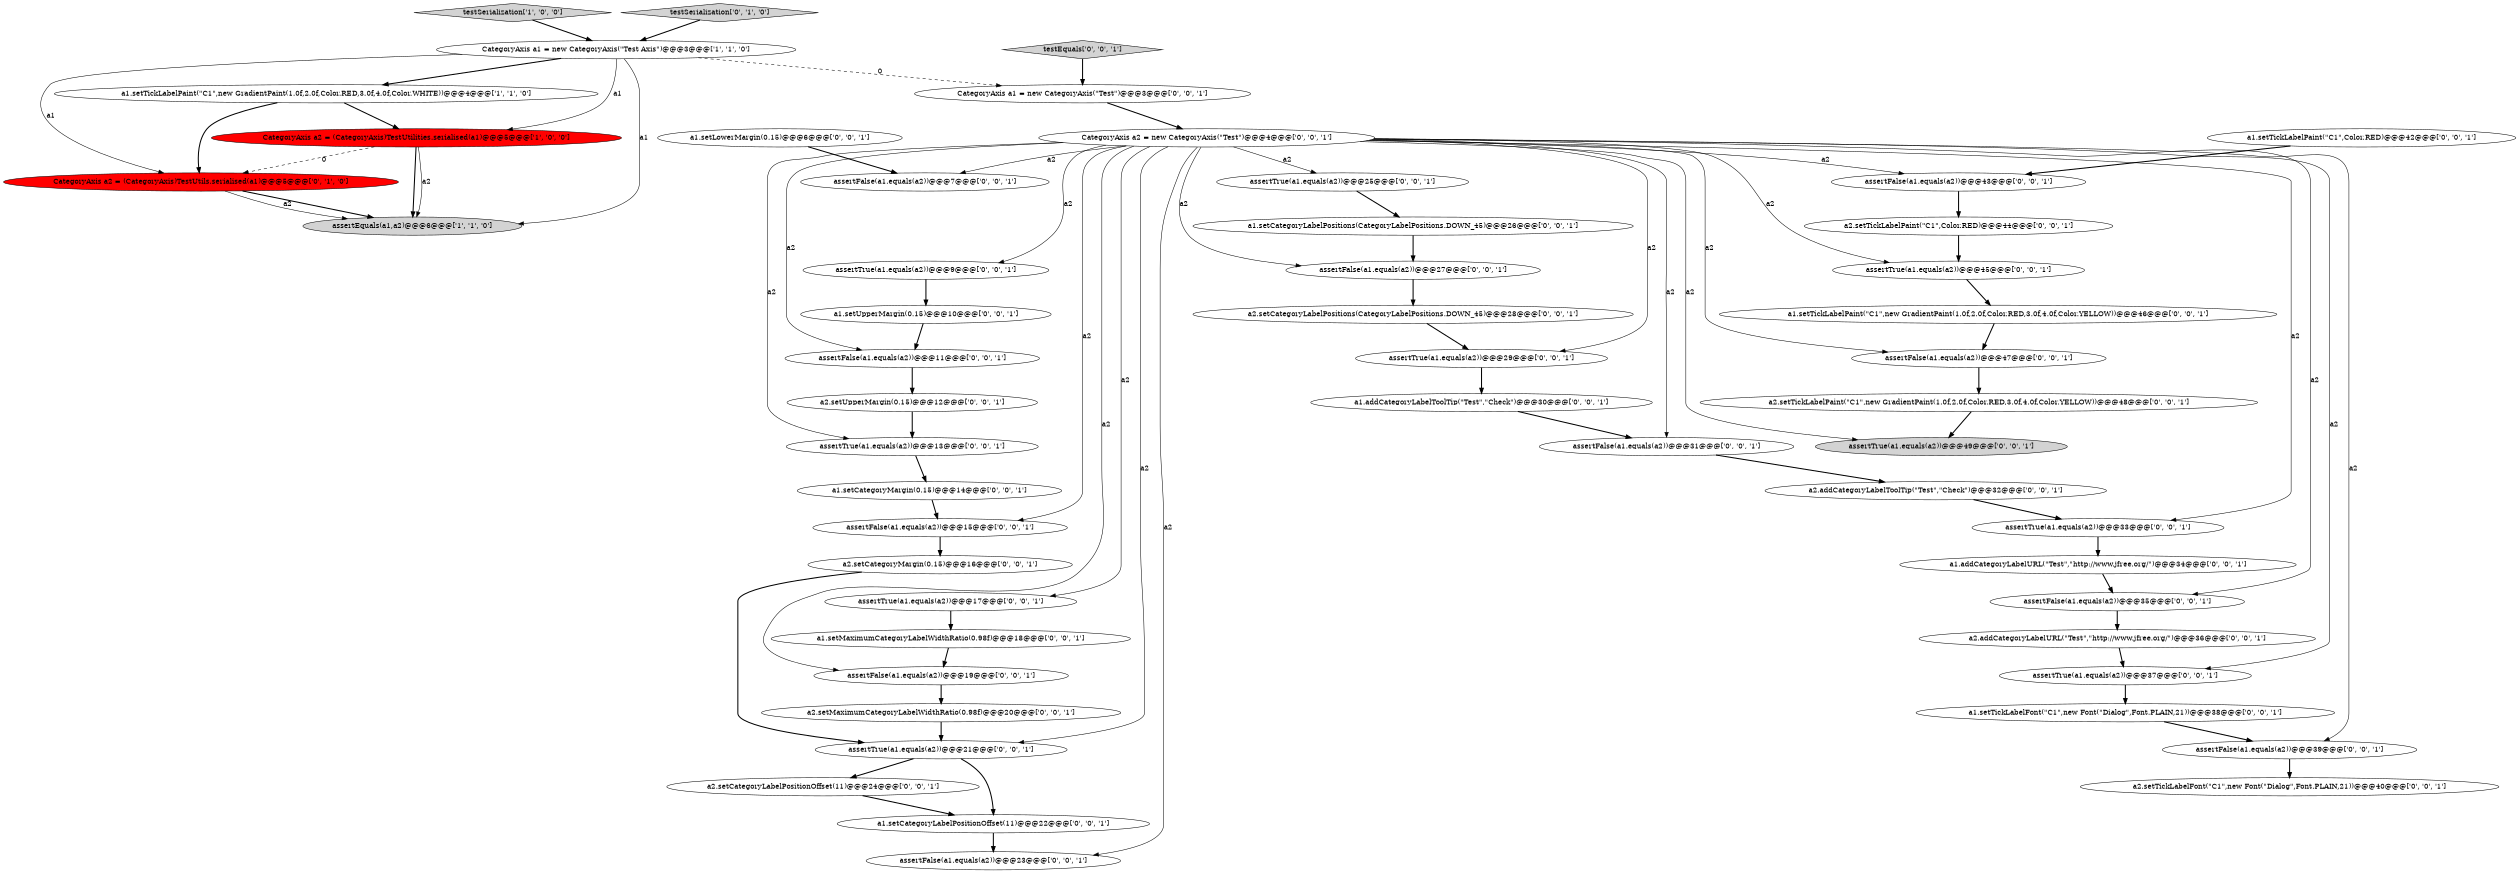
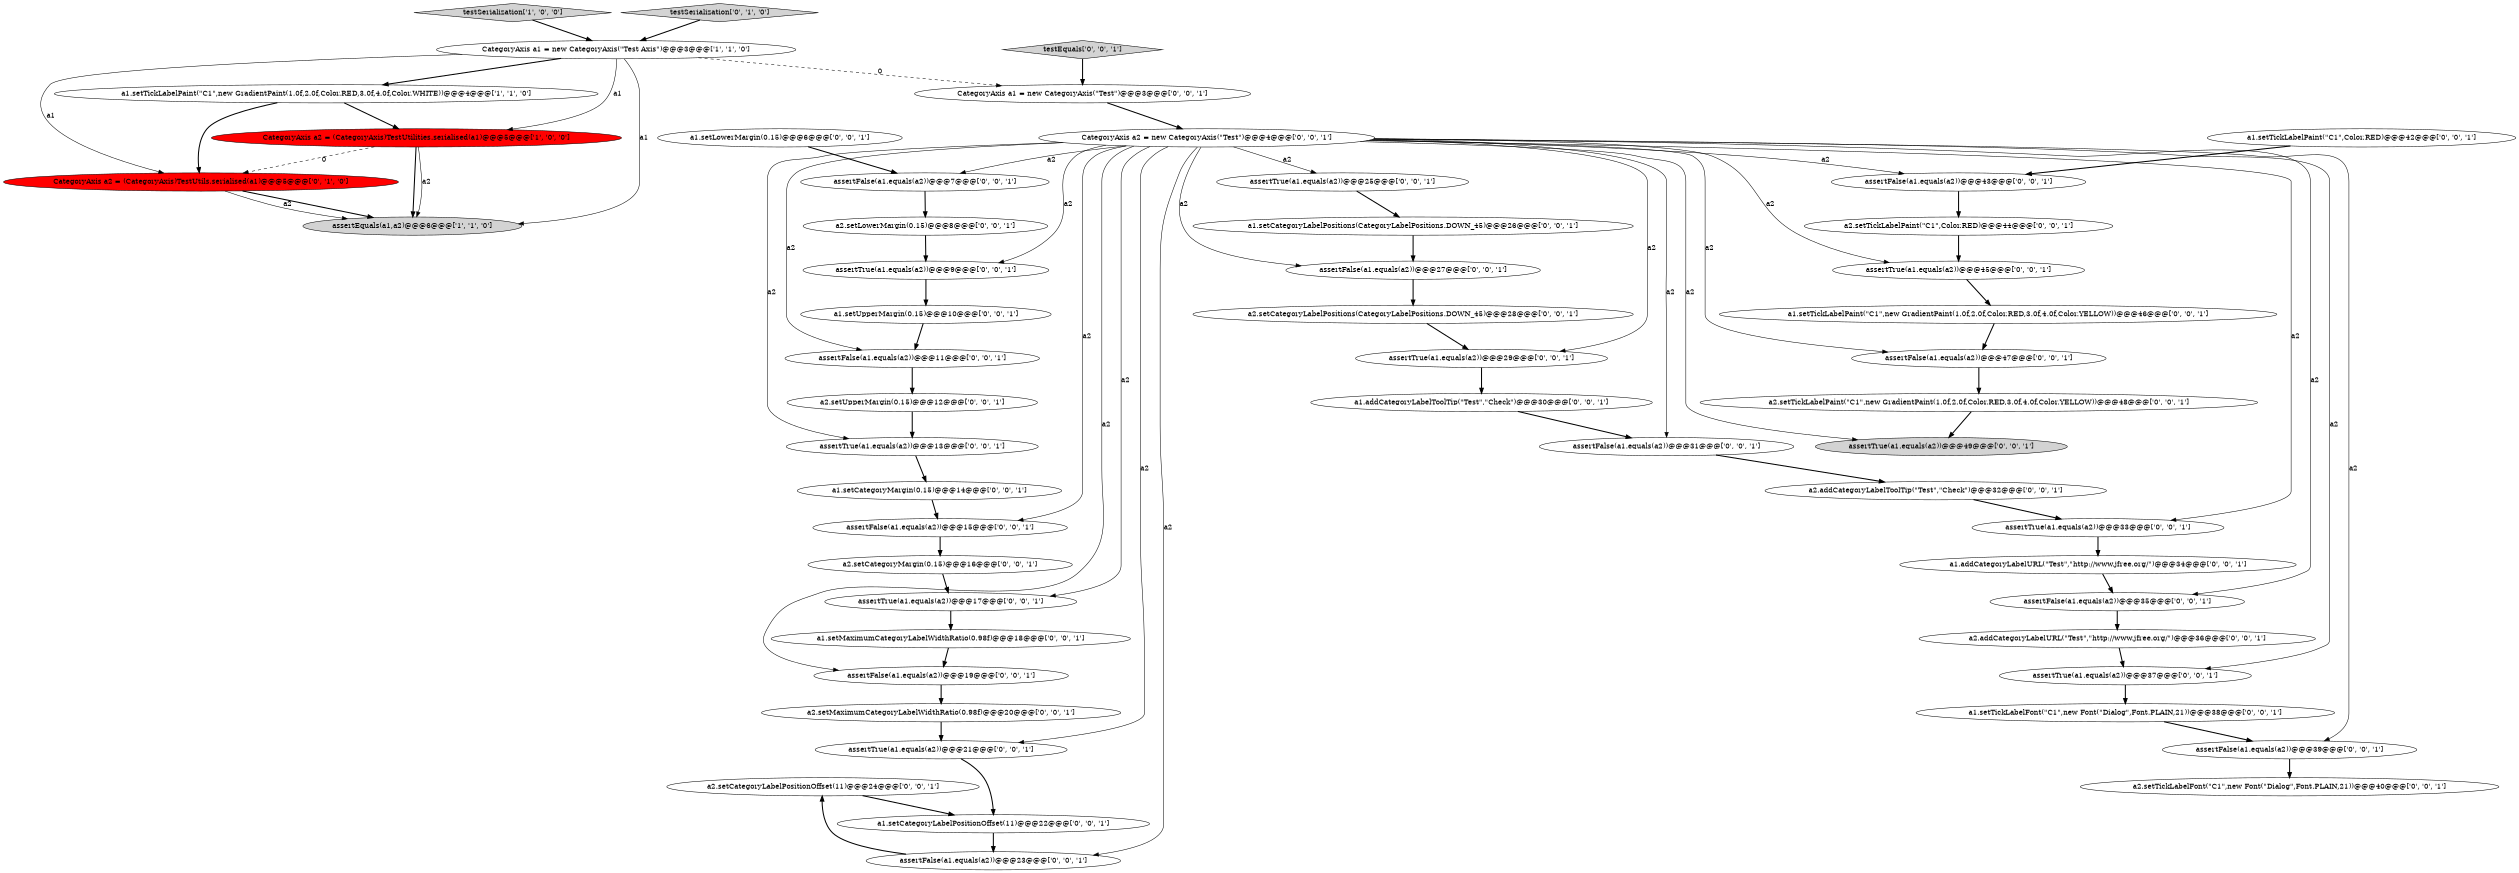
none -> (925, 226)
(738, 656) -> (945, 581)
(885, 767) -> (852, 843)
